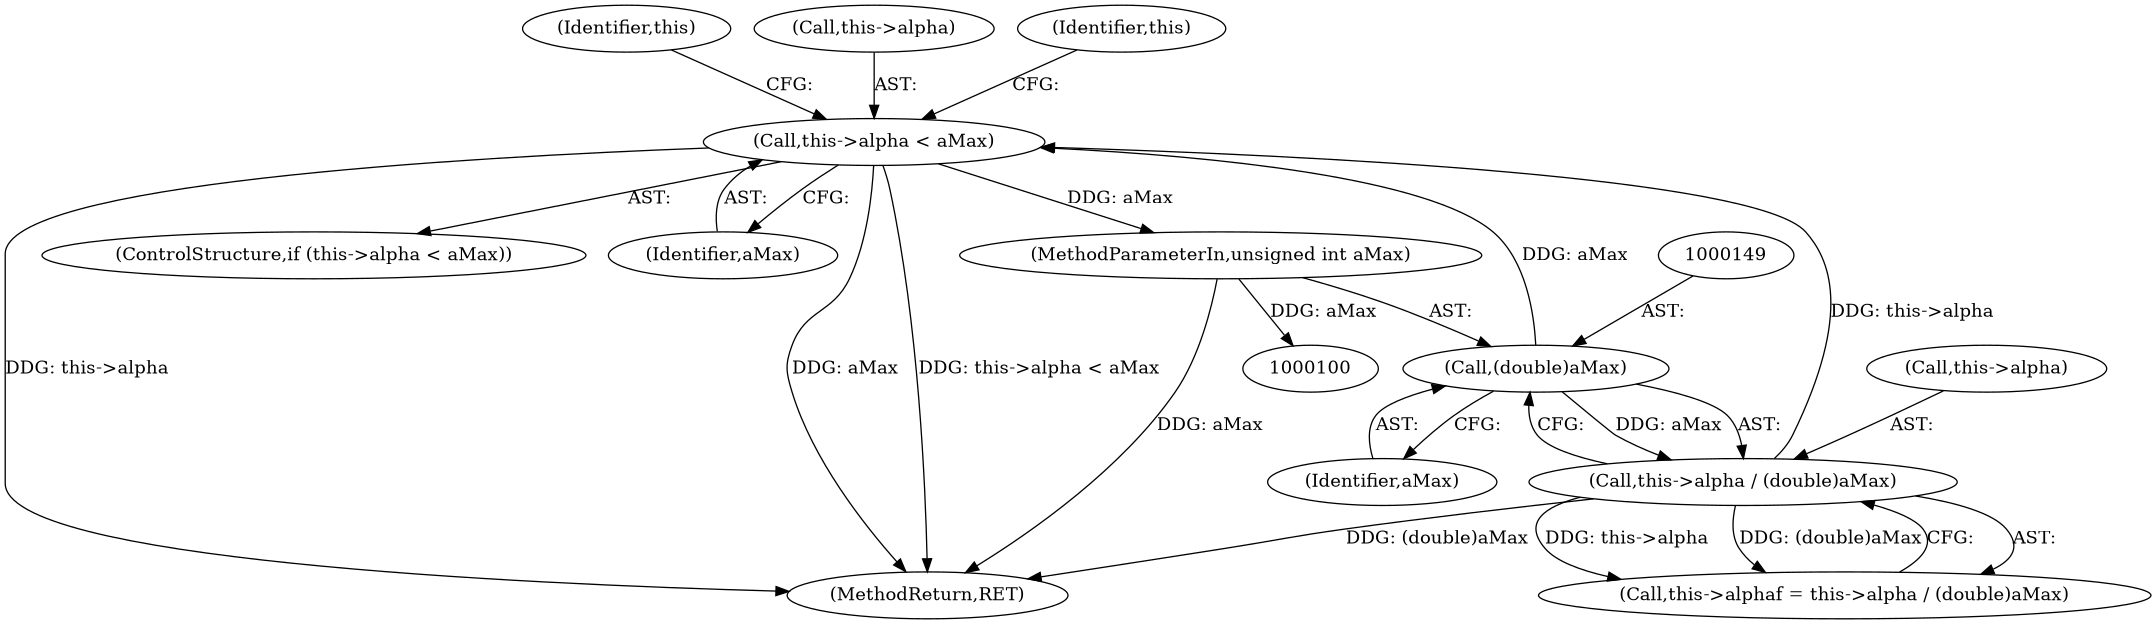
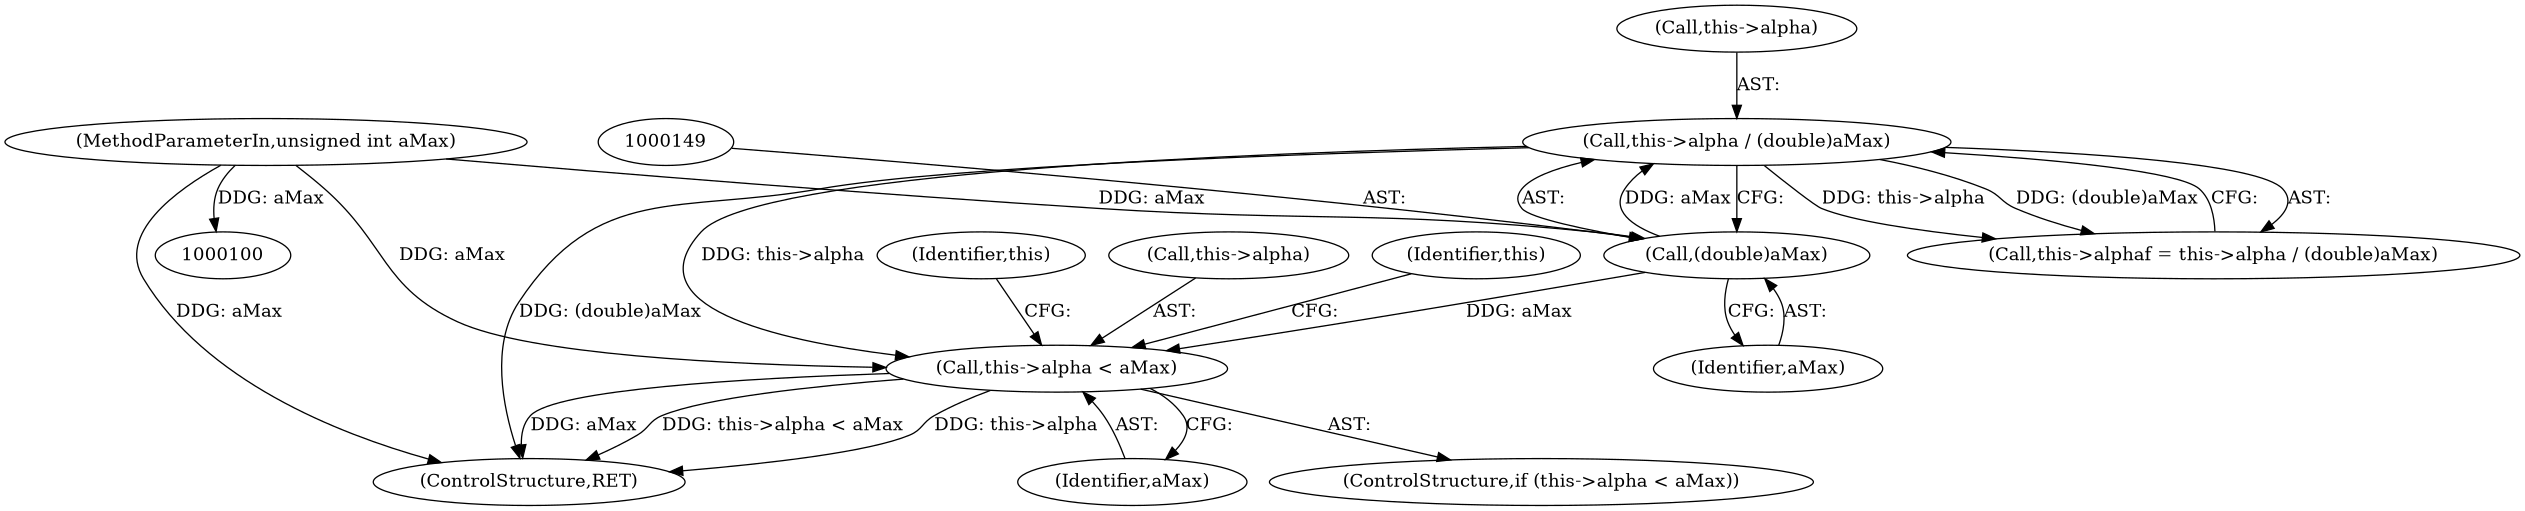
(1040, 196) -> (550, 345)
(1454, 312) -> (1152, 199)
(928, 595) -> (529, 482)
